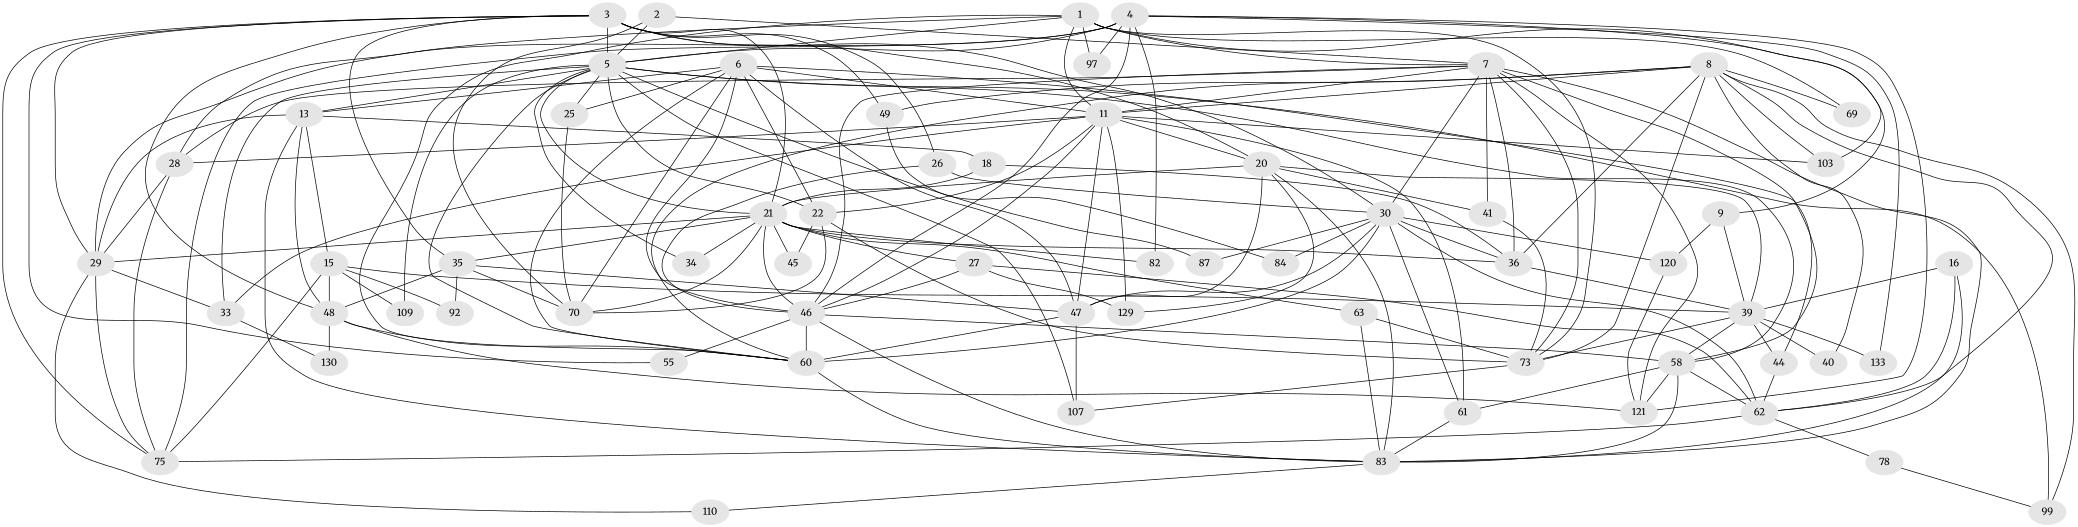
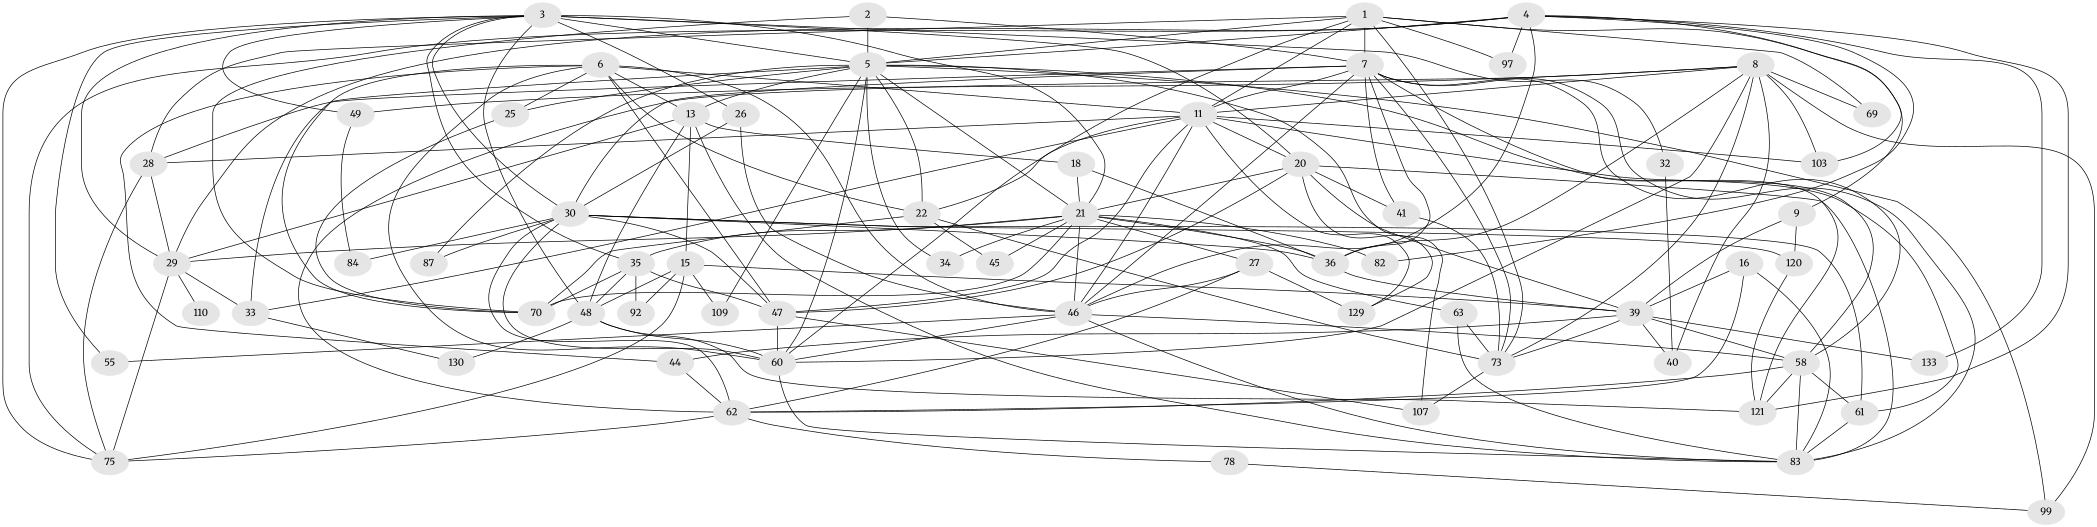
none -> (1665, 164)
(1046, 487) -> none
